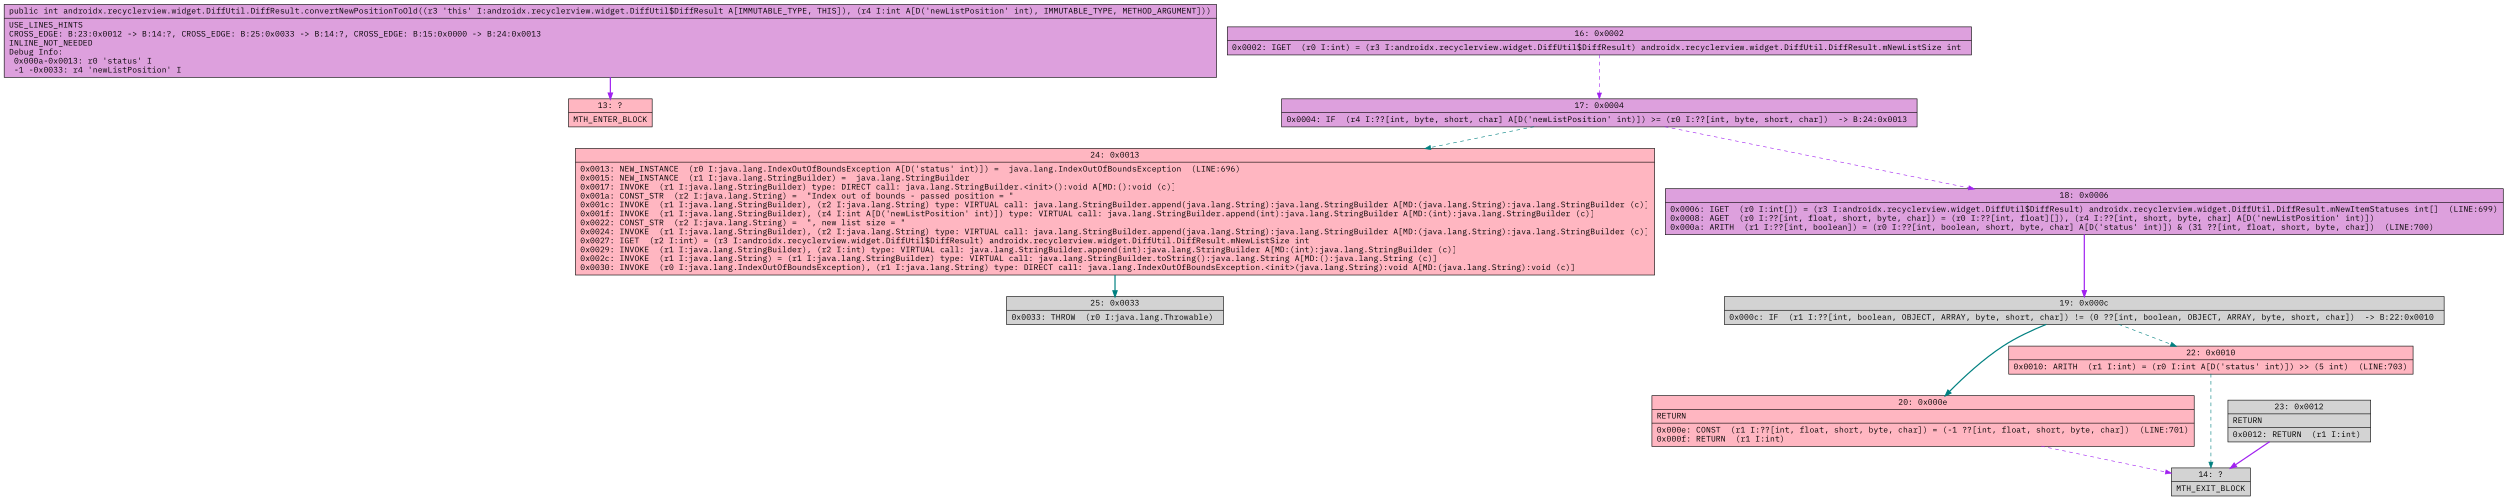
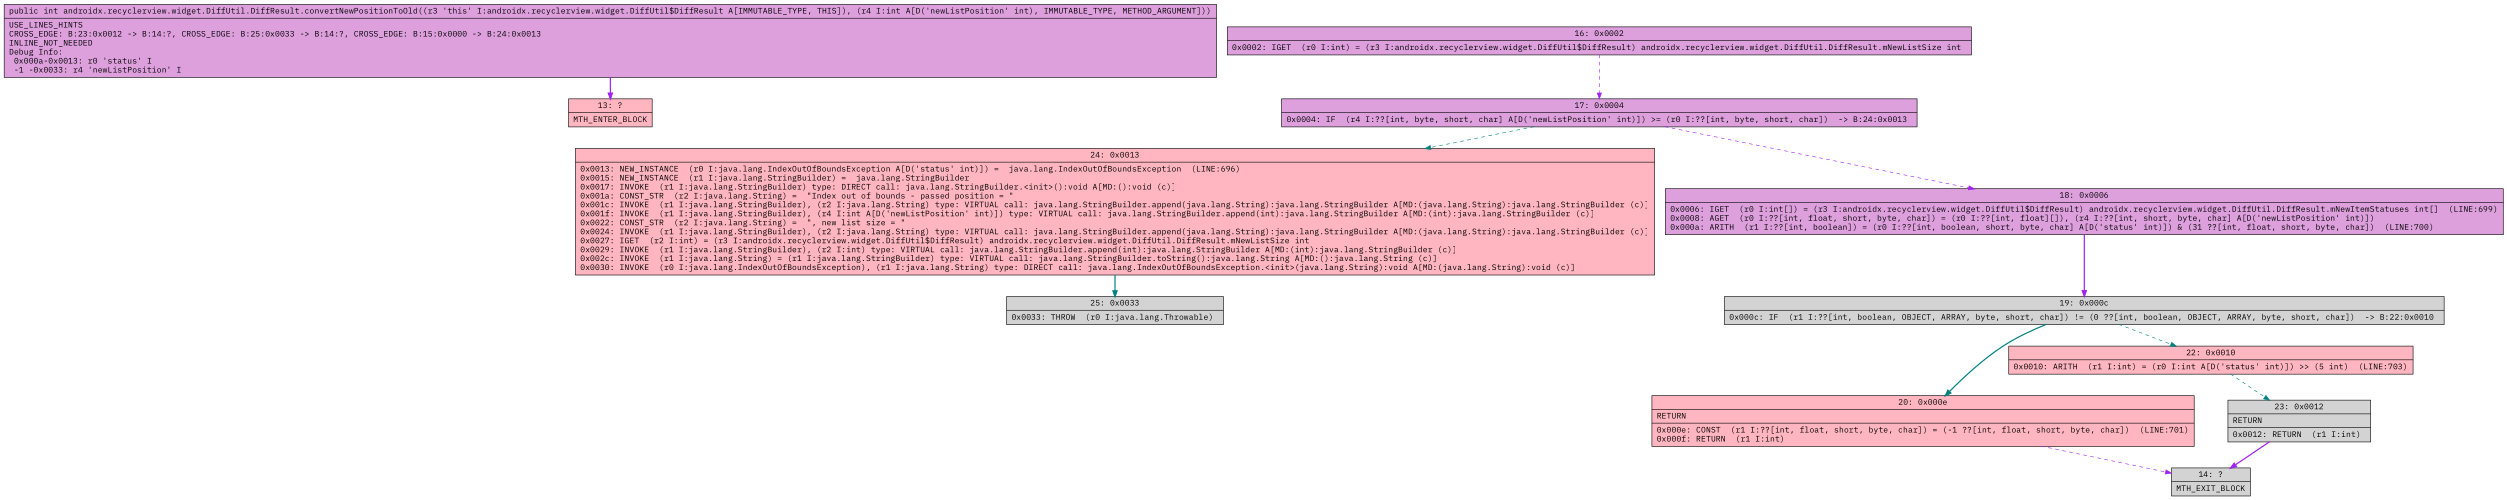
(2211, 418) -> (2248, 385)
